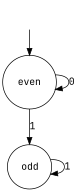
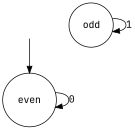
(30, 123) -> none
